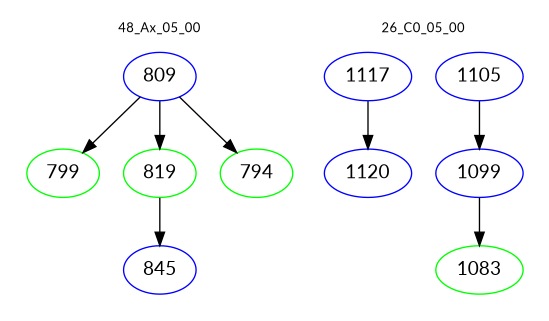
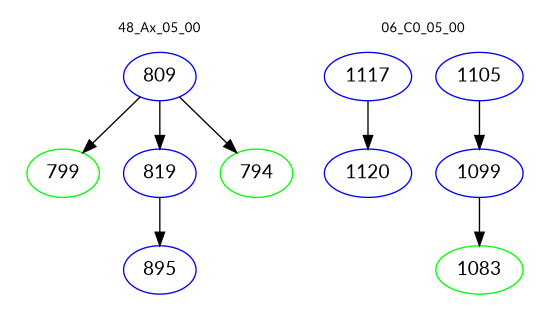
(424, 29) -> (424, 29)
(160, 173) -> (160, 173)
(160, 270) -> (160, 270)
